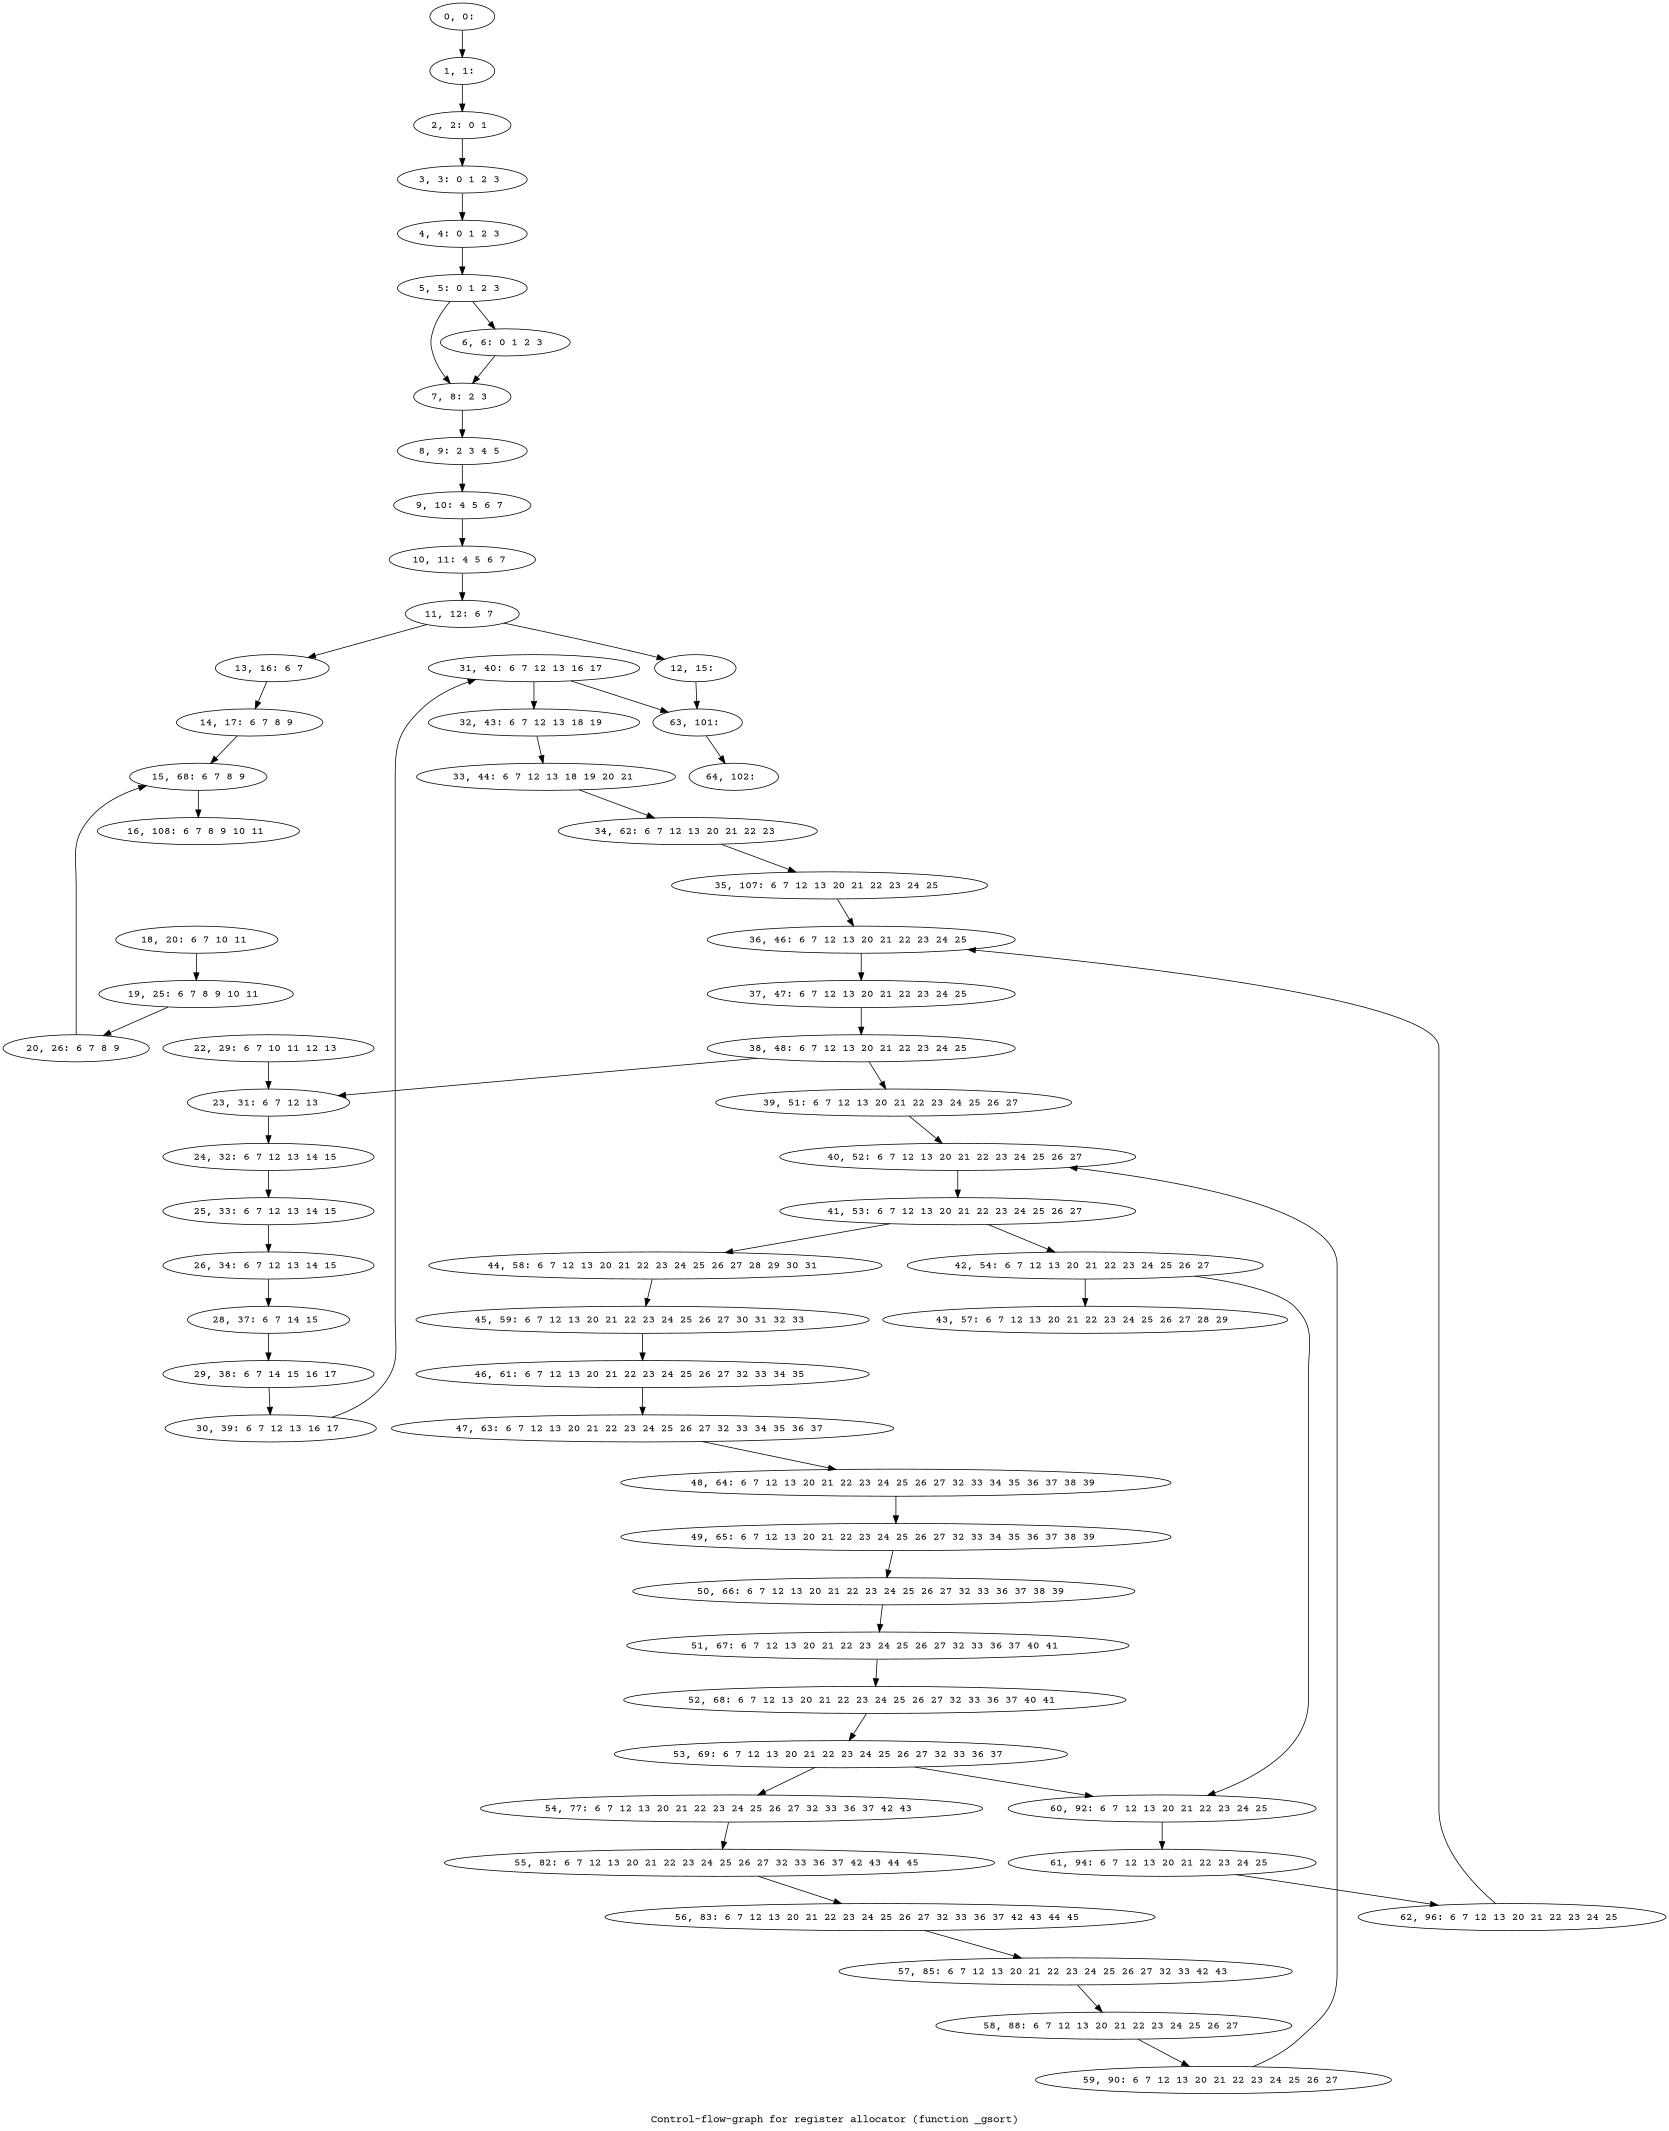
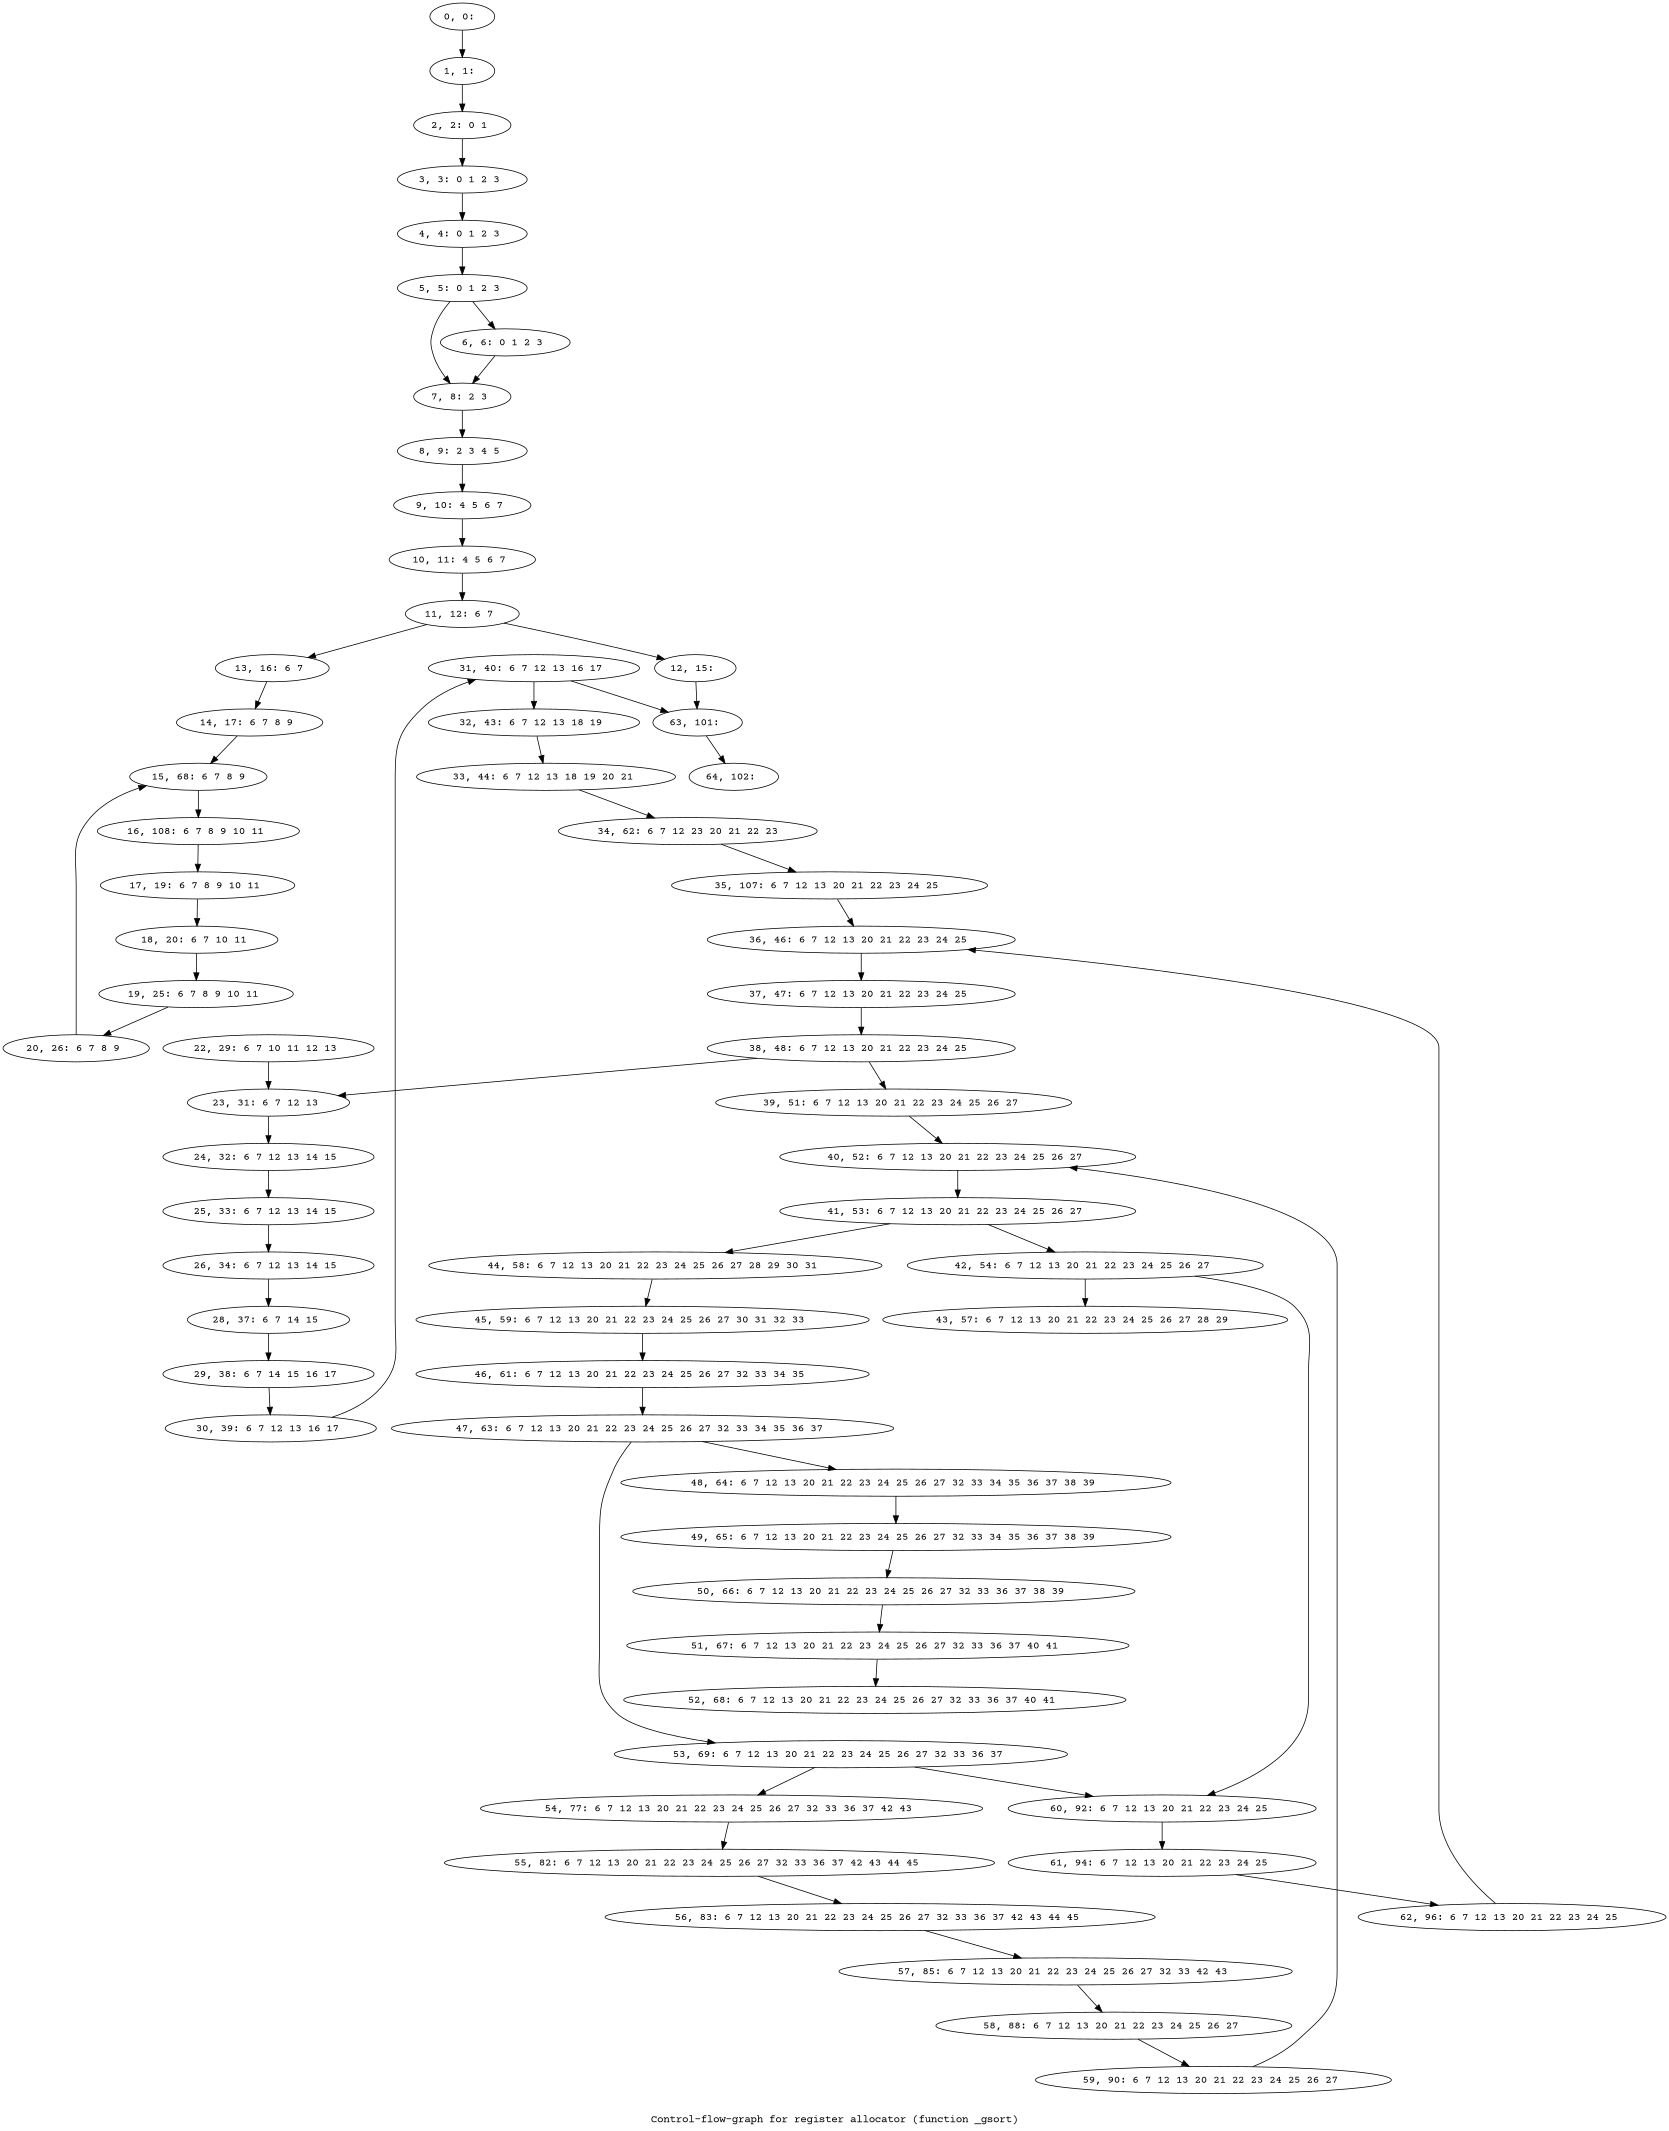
(688, 831) -> (688, 831)
none -> (198, 885)
(860, 1724) -> (600, 1625)
